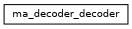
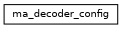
(66, 14) -> (61, 14)
